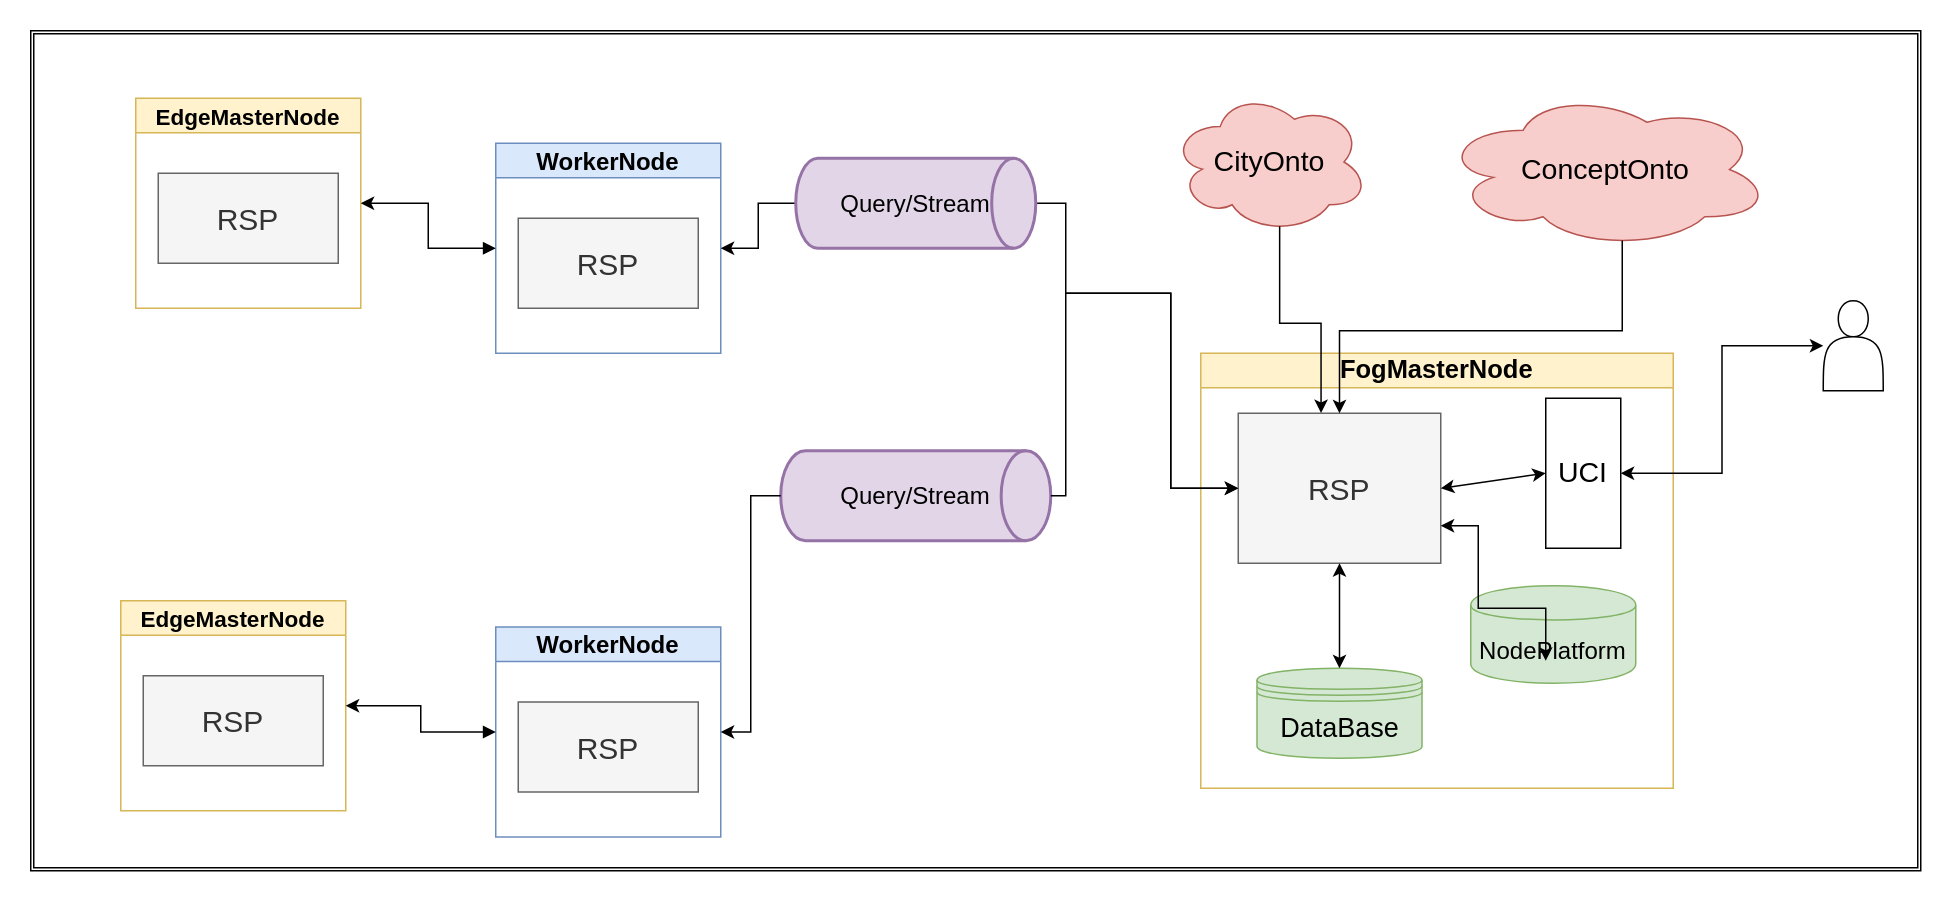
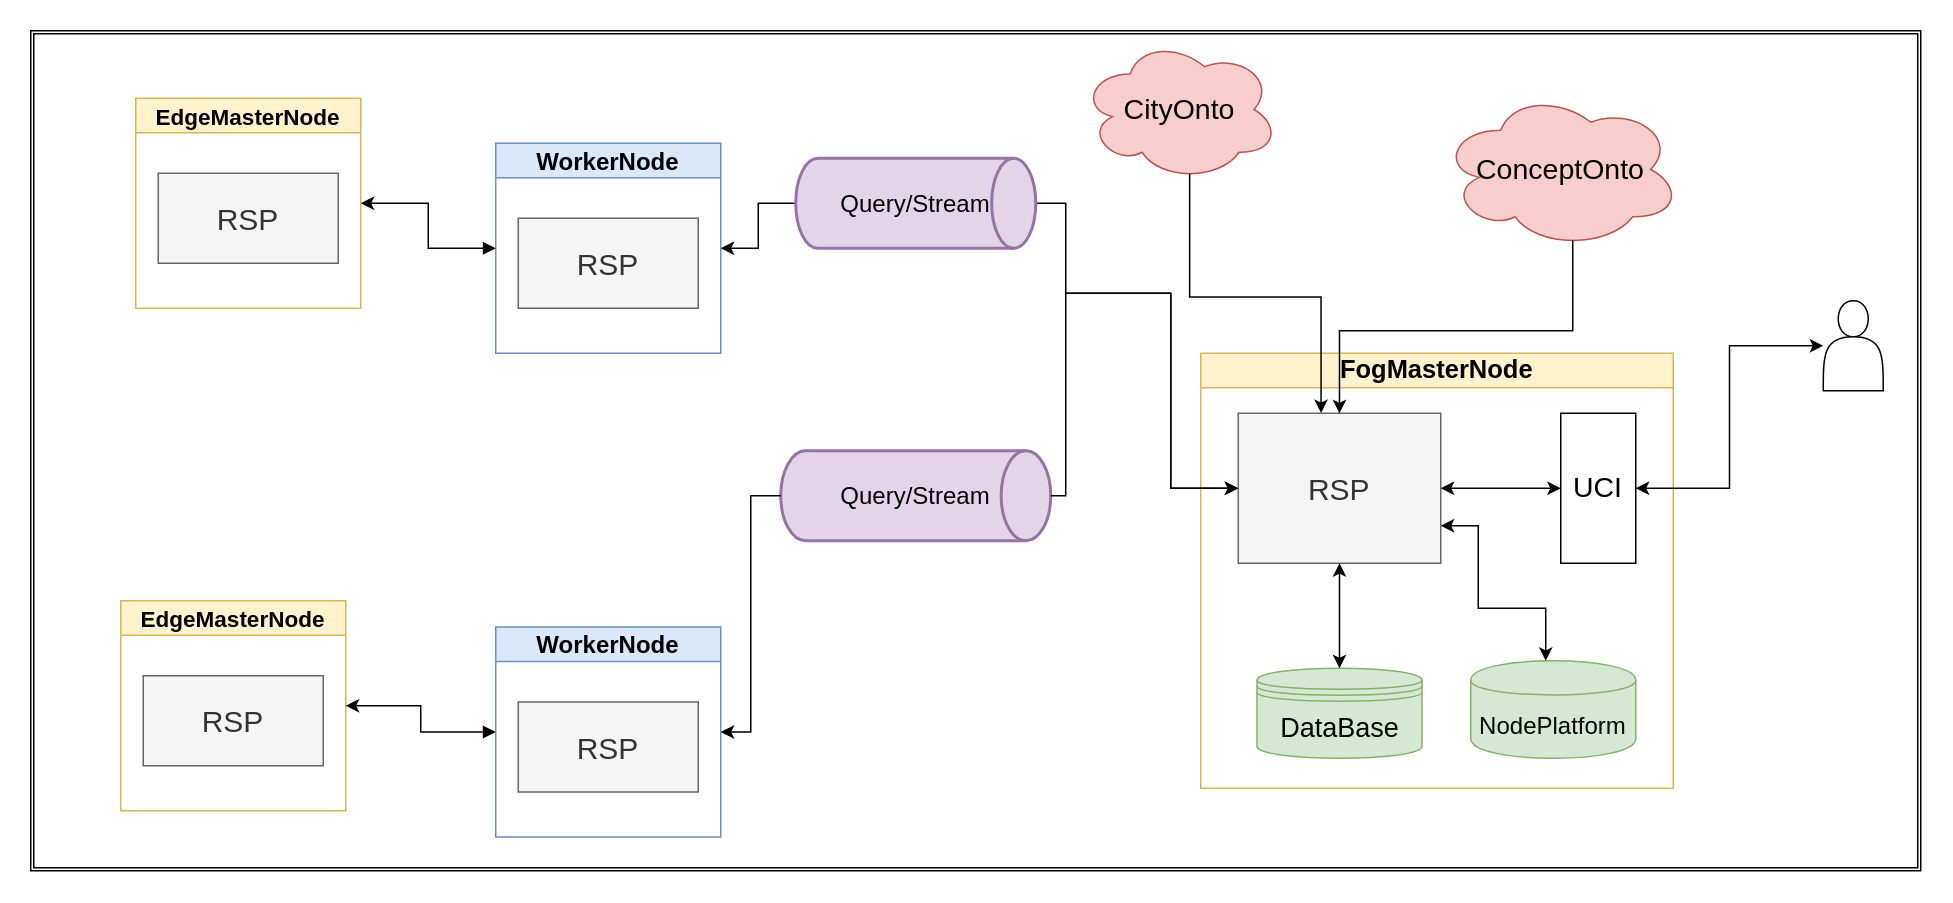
(1270, 162) -> (1180, 110)
(1606, 170) -> (1561, 170)
(1583, 473) -> (1598, 488)
(1553, 635) -> (1553, 710)
